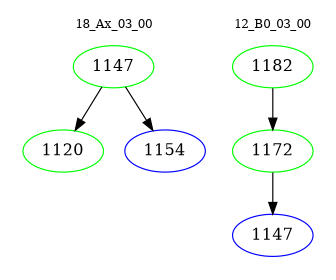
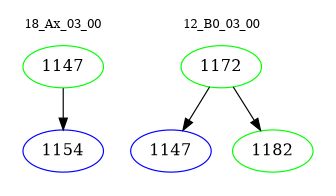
(273, 103) -> (244, 104)
(63, 151) -> none
